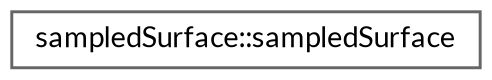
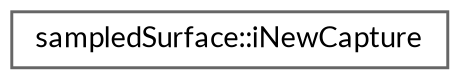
(246, 40) -> (230, 40)
